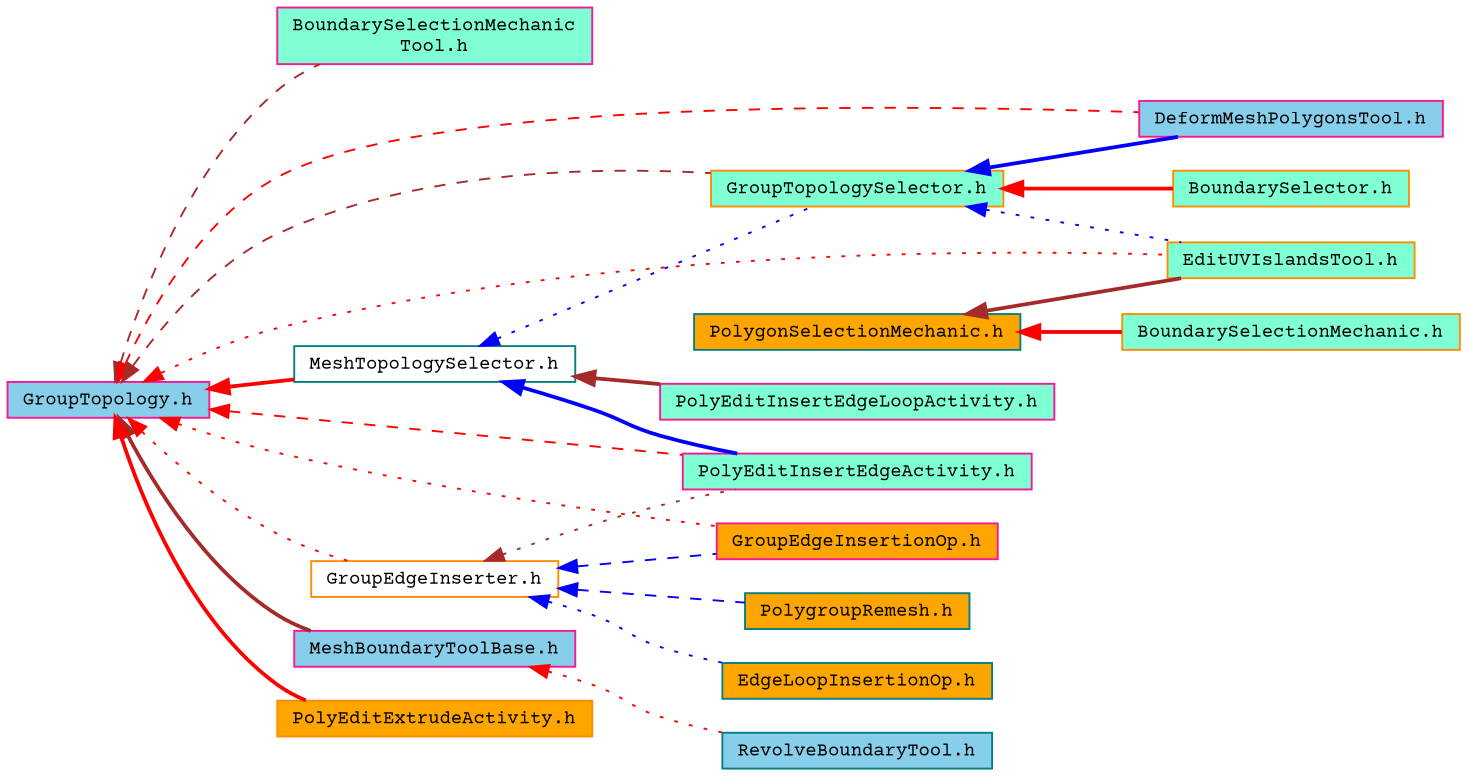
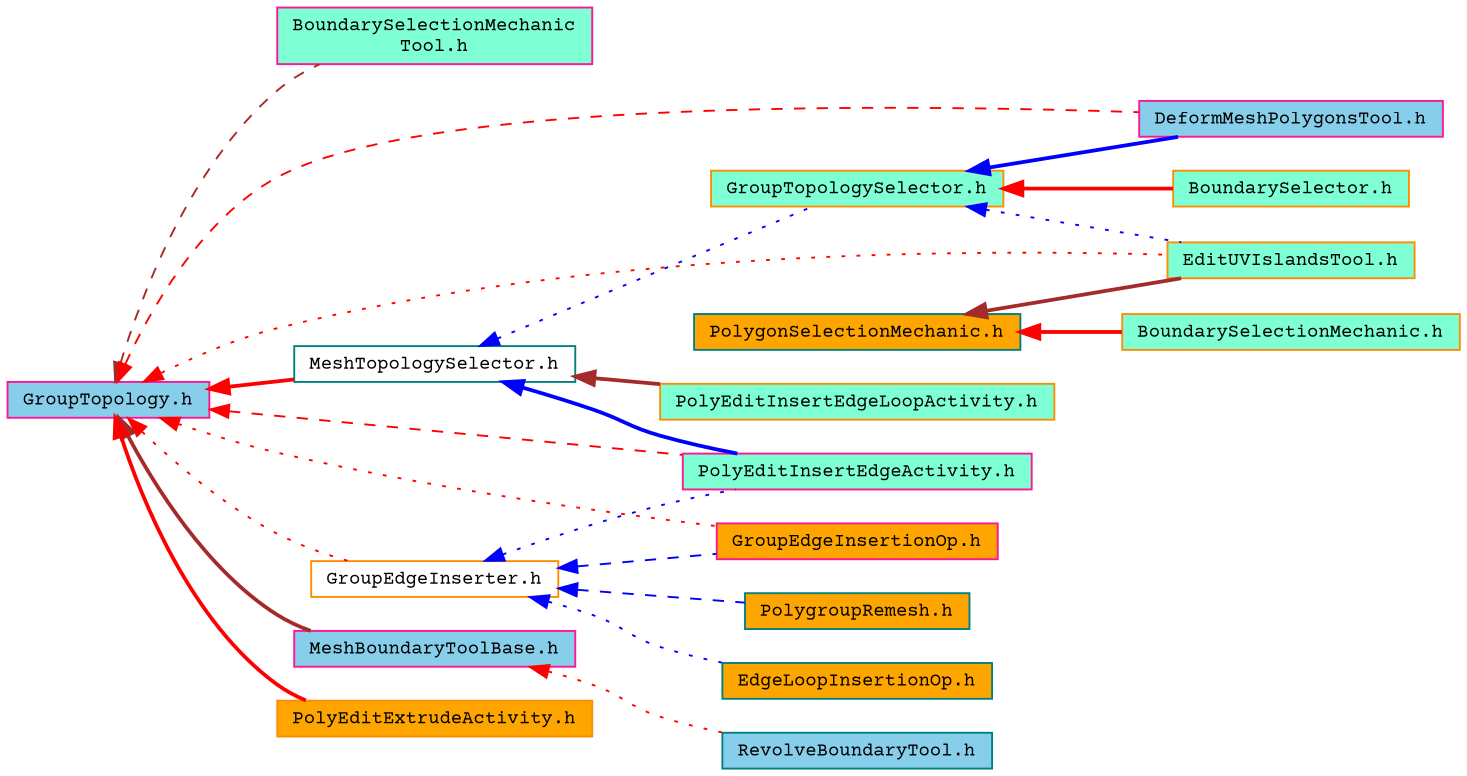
(393, 195) -> none
(857, 402) -> (857, 402)
(595, 524) -> (595, 524)
